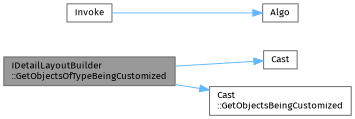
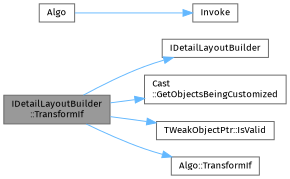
(182, 13) -> (129, 13)
(280, 60) -> (215, 48)
(89, 71) -> (57, 110)
none -> (215, 131)
none -> (215, 166)
